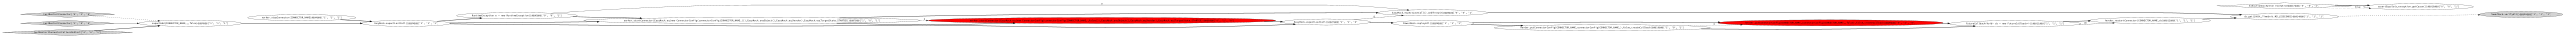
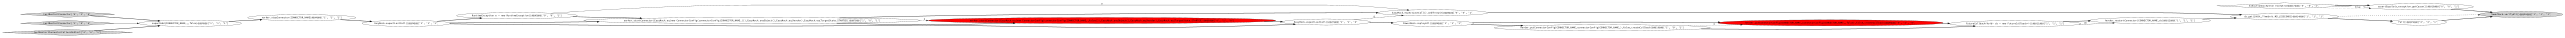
none -> (2471, 11)
(124, 18) -> (124, 18)
none -> (2418, 22)
(301, 23) -> (245, 21)
